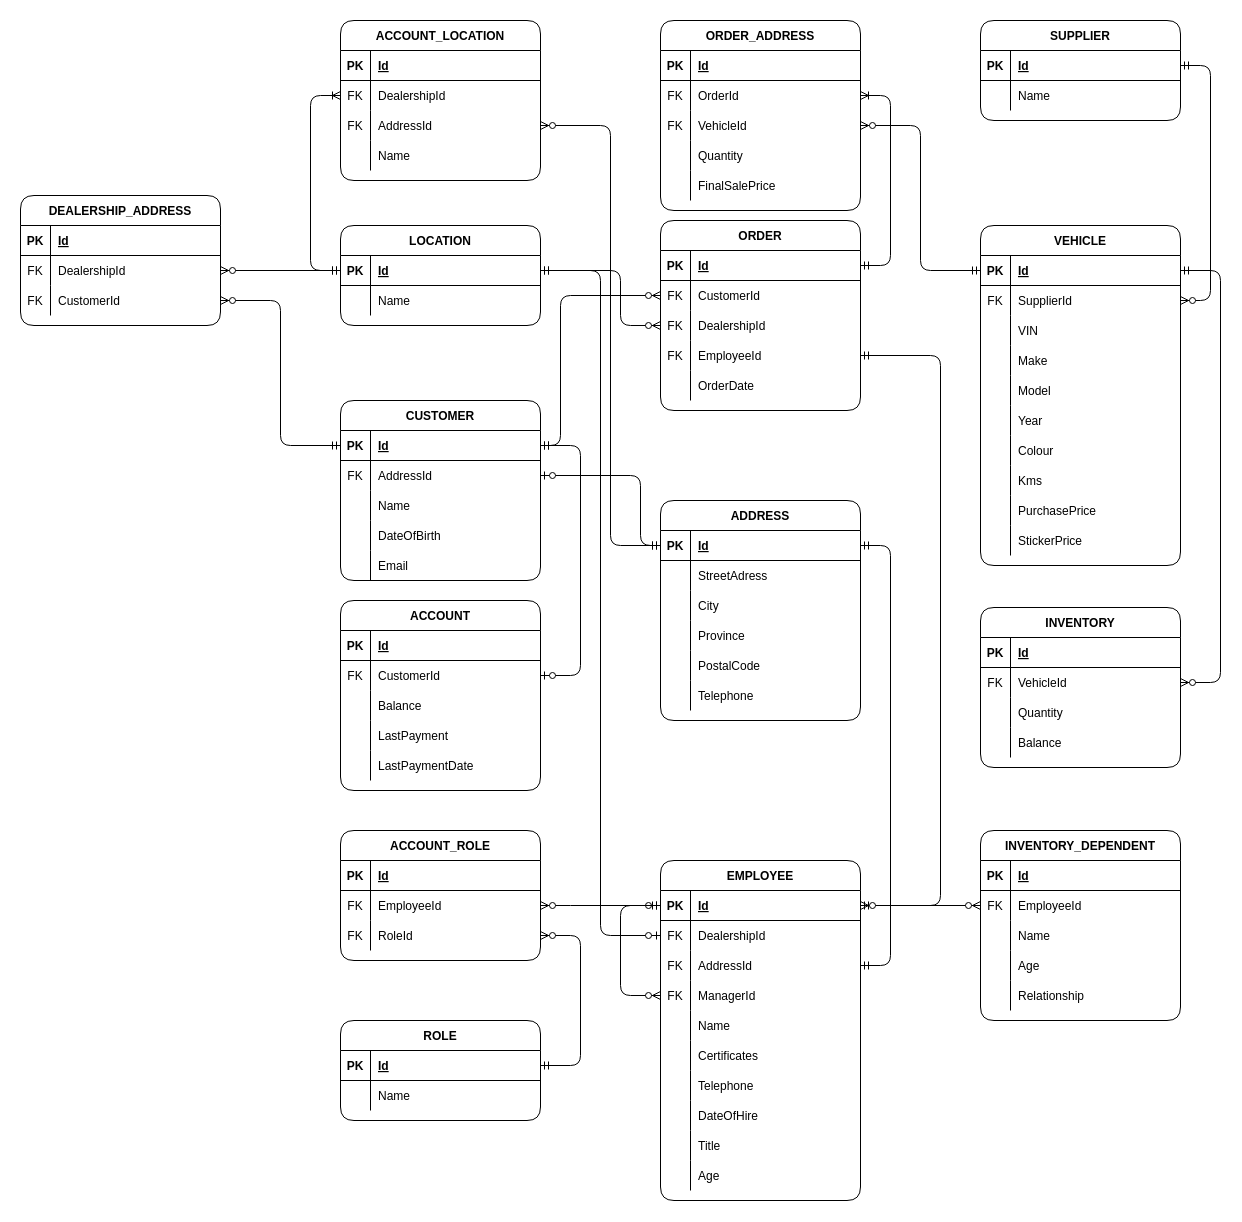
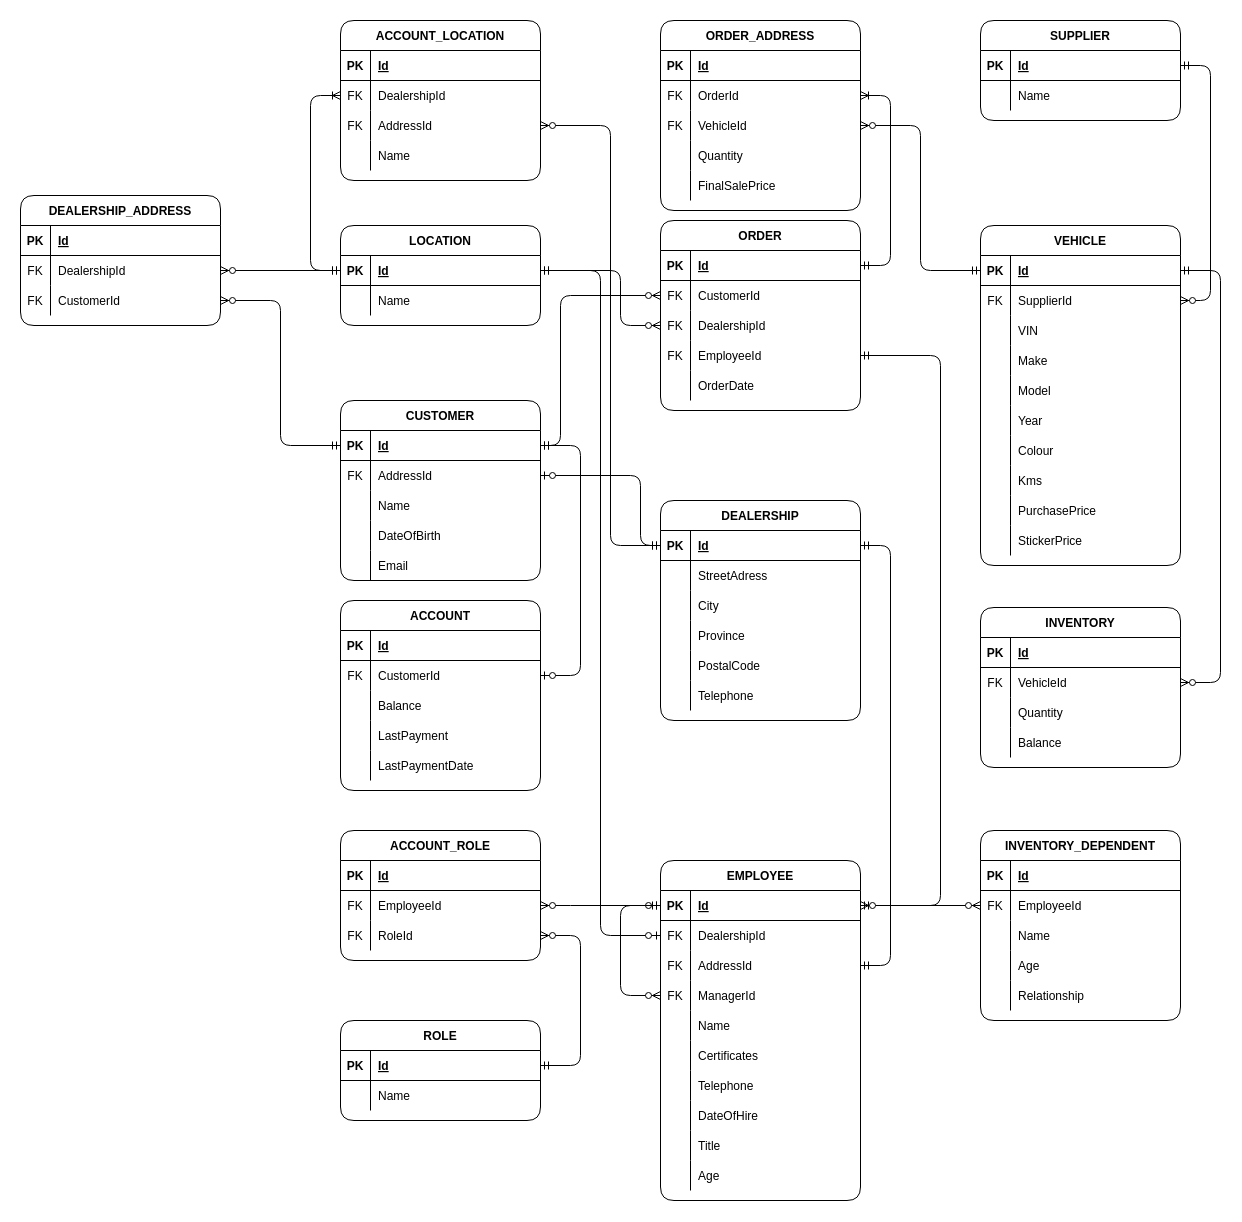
(760, 516) -> (760, 516)
